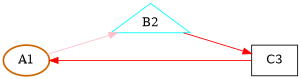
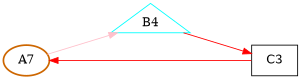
(151, 23) -> (151, 23)
(26, 60) -> (26, 60)
